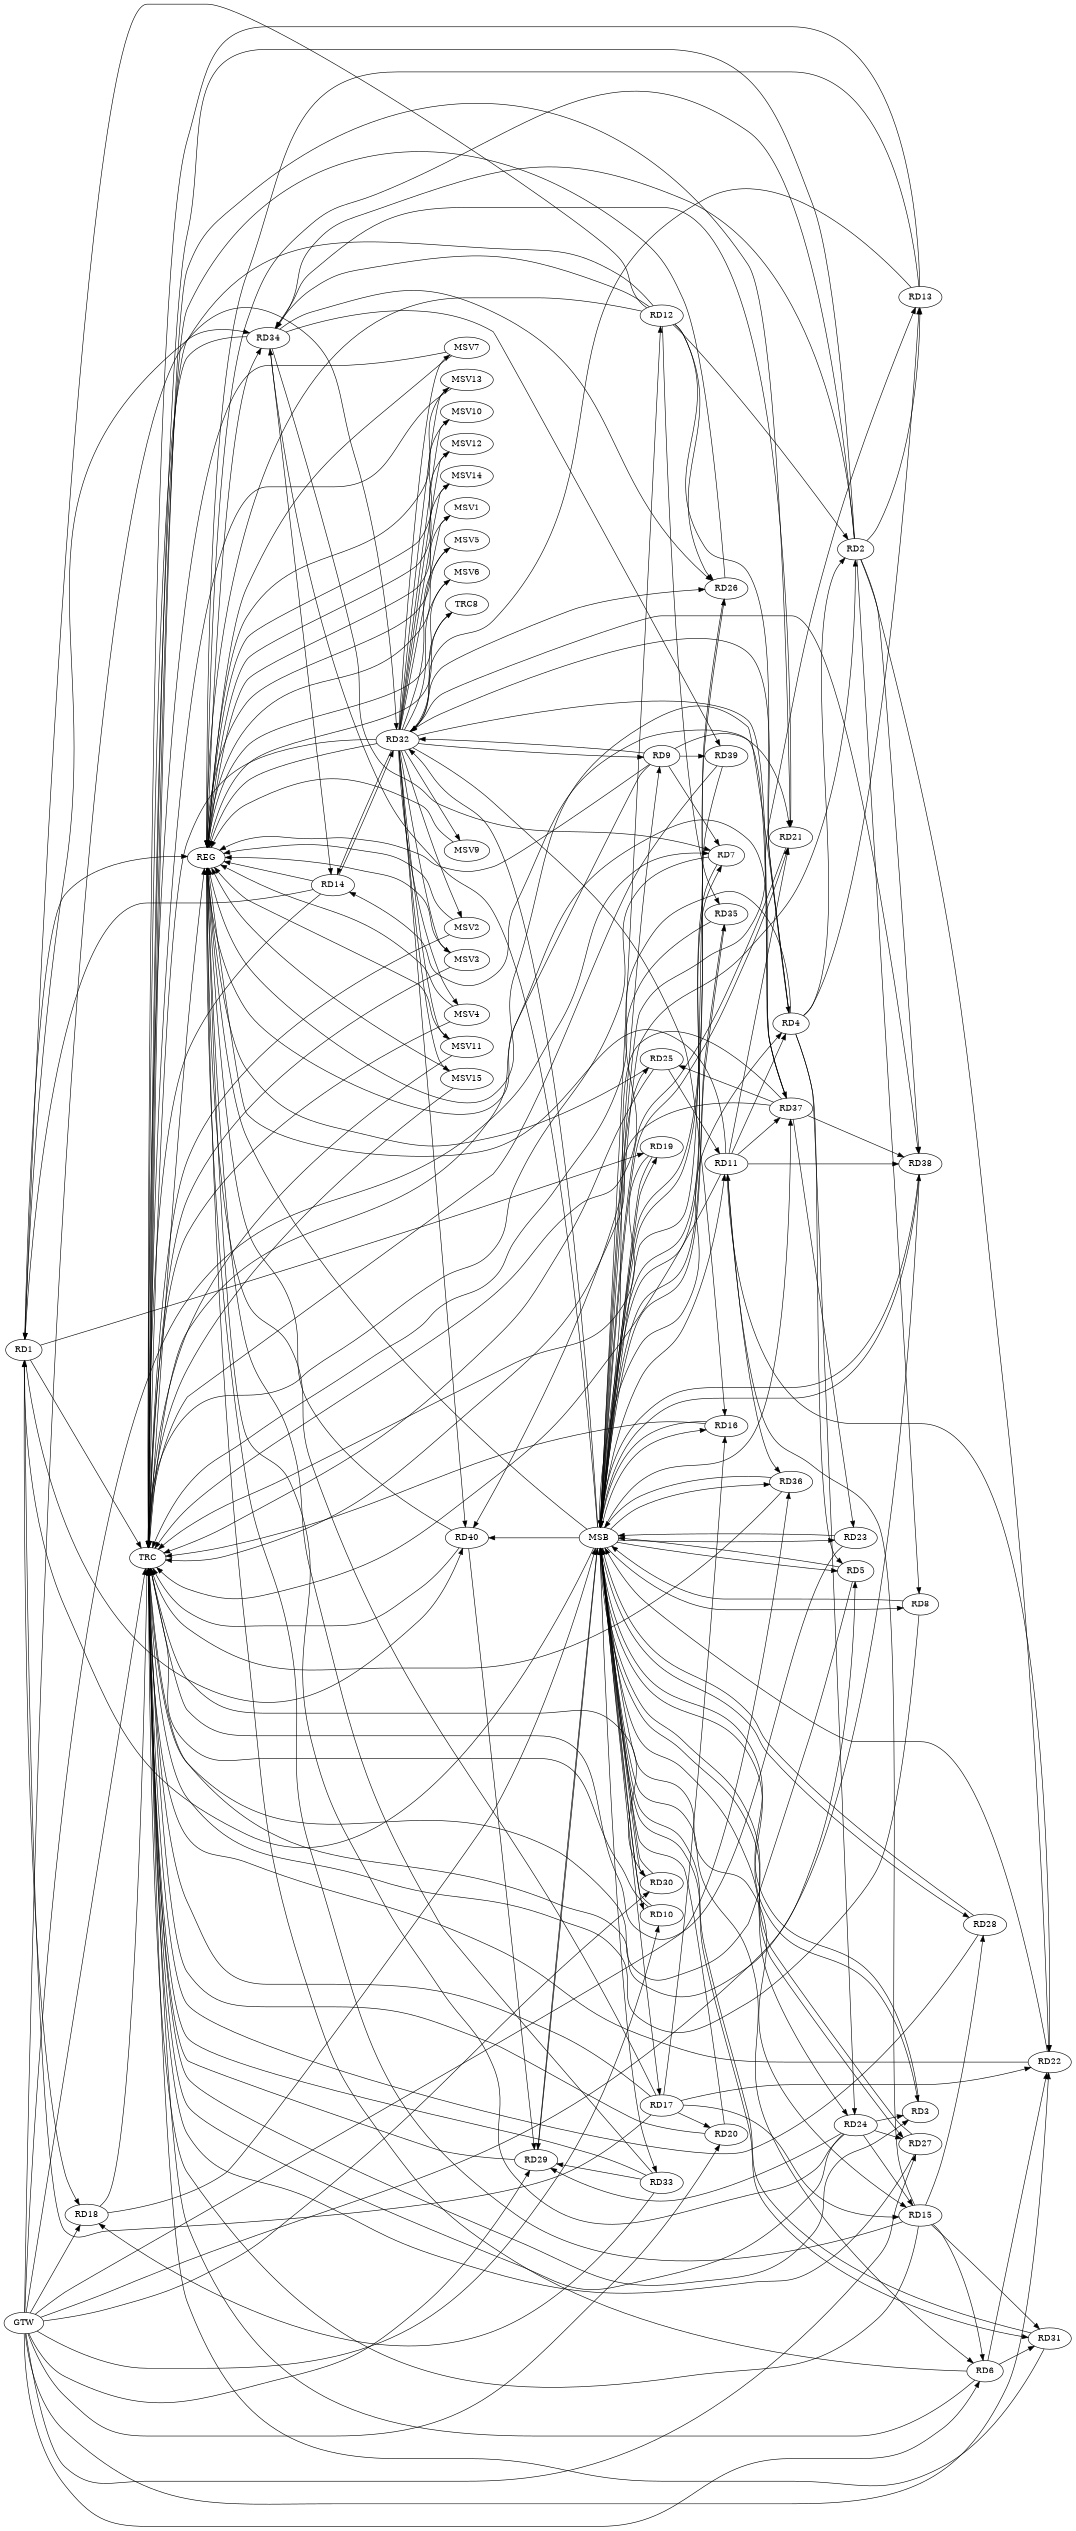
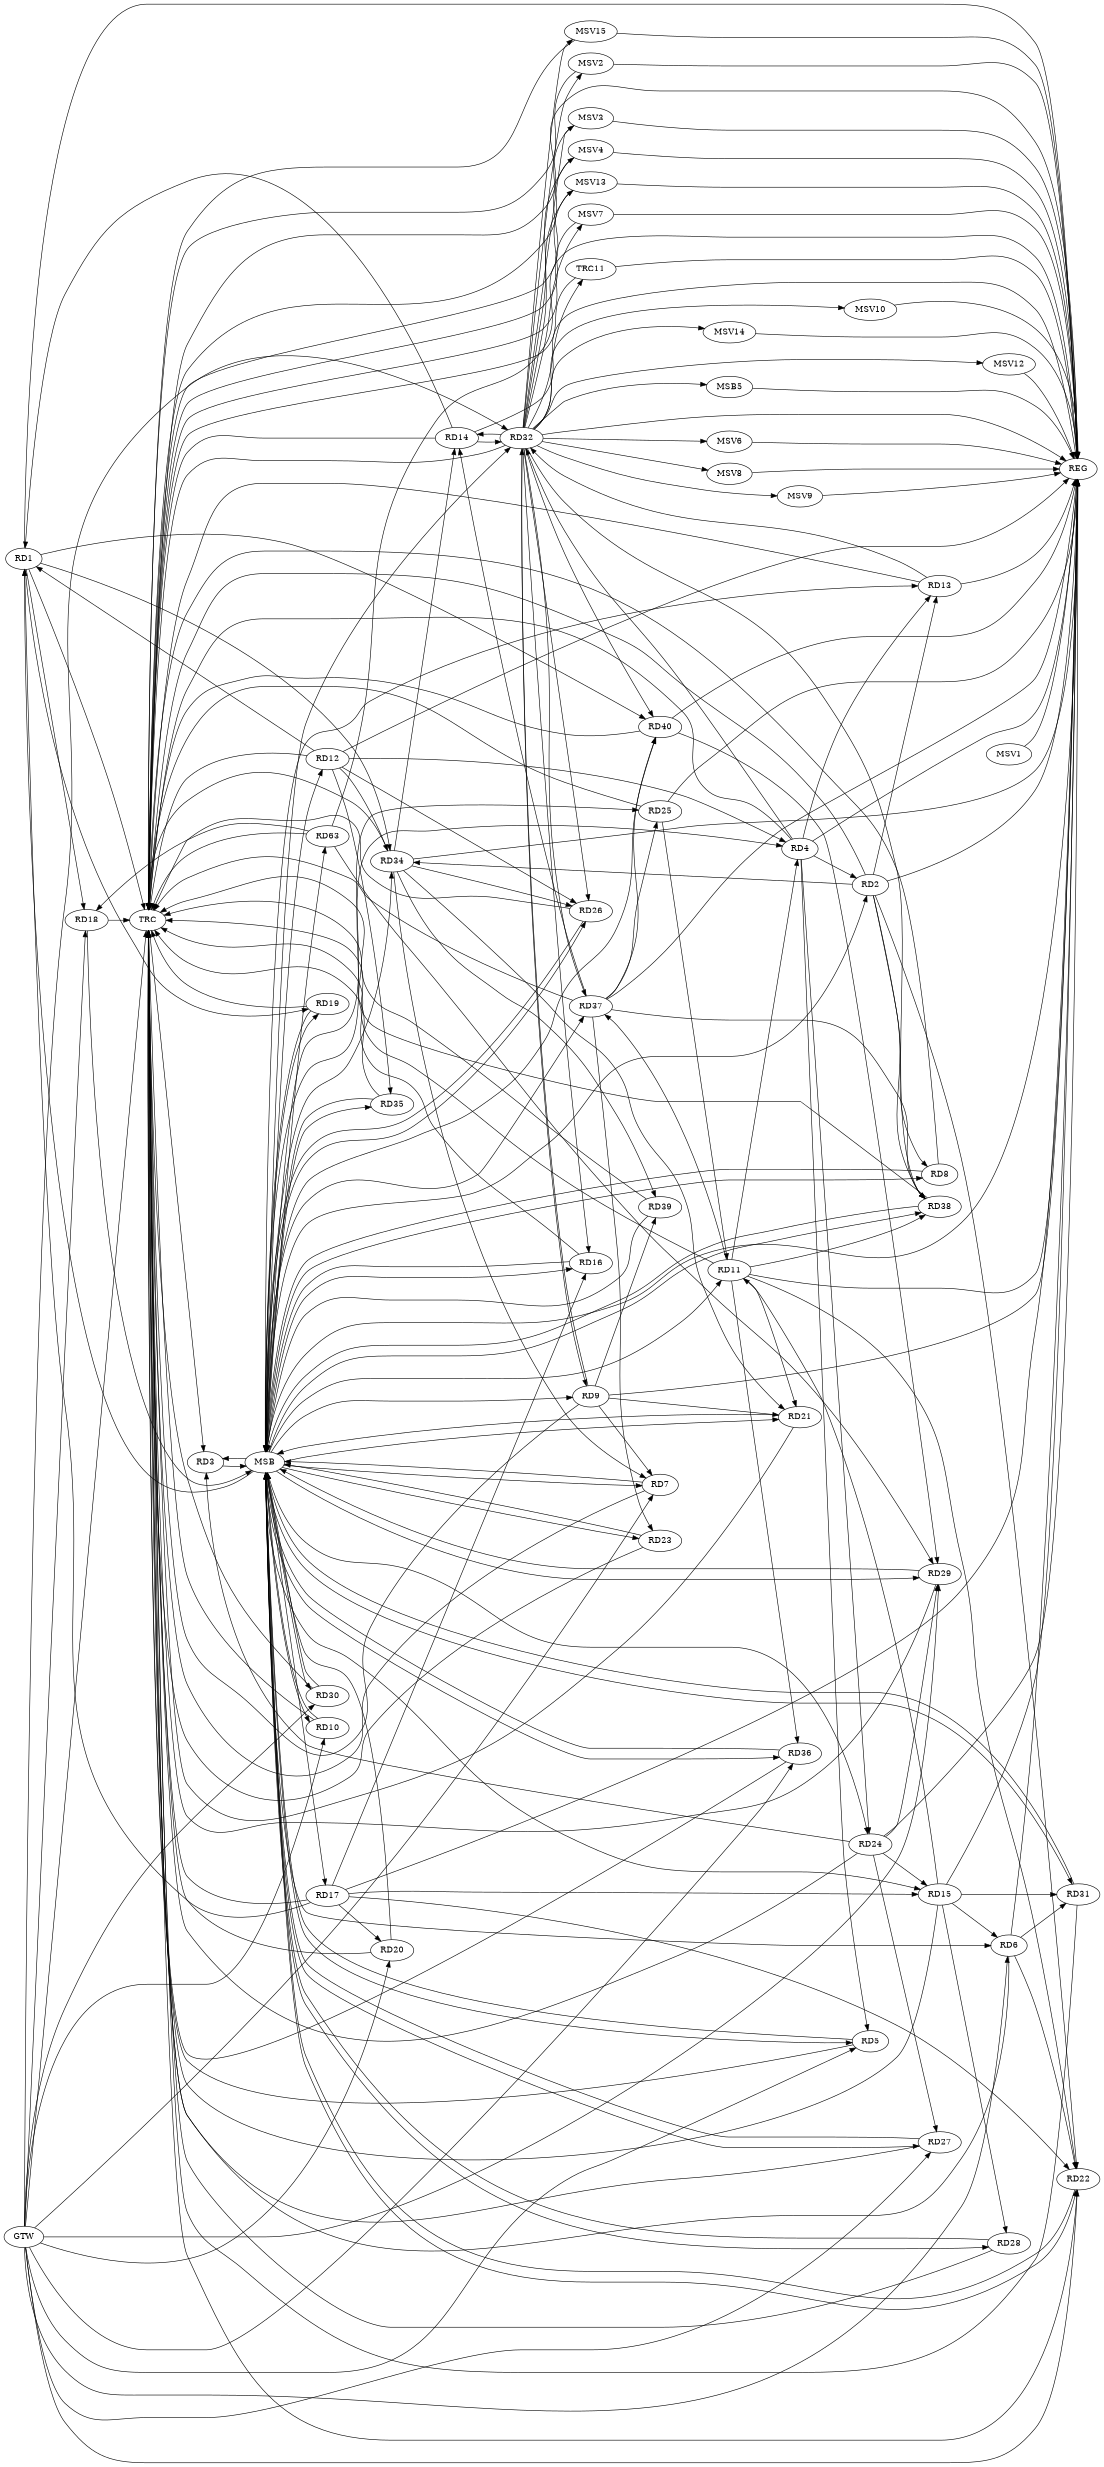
(762, 427) -> none
(467, 540) -> (729, 387)
(220, 598) -> (873, 815)
(467, 605) -> (729, 474)
(421, 623) -> none
(467, 1047) -> (591, 269)
none -> (365, 2177)
(662, 2183) -> (328, 836)
